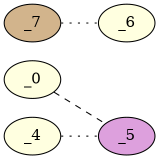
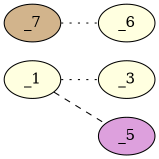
(32, 80) -> (32, 80)
none -> (127, 80)
(32, 136) -> none
